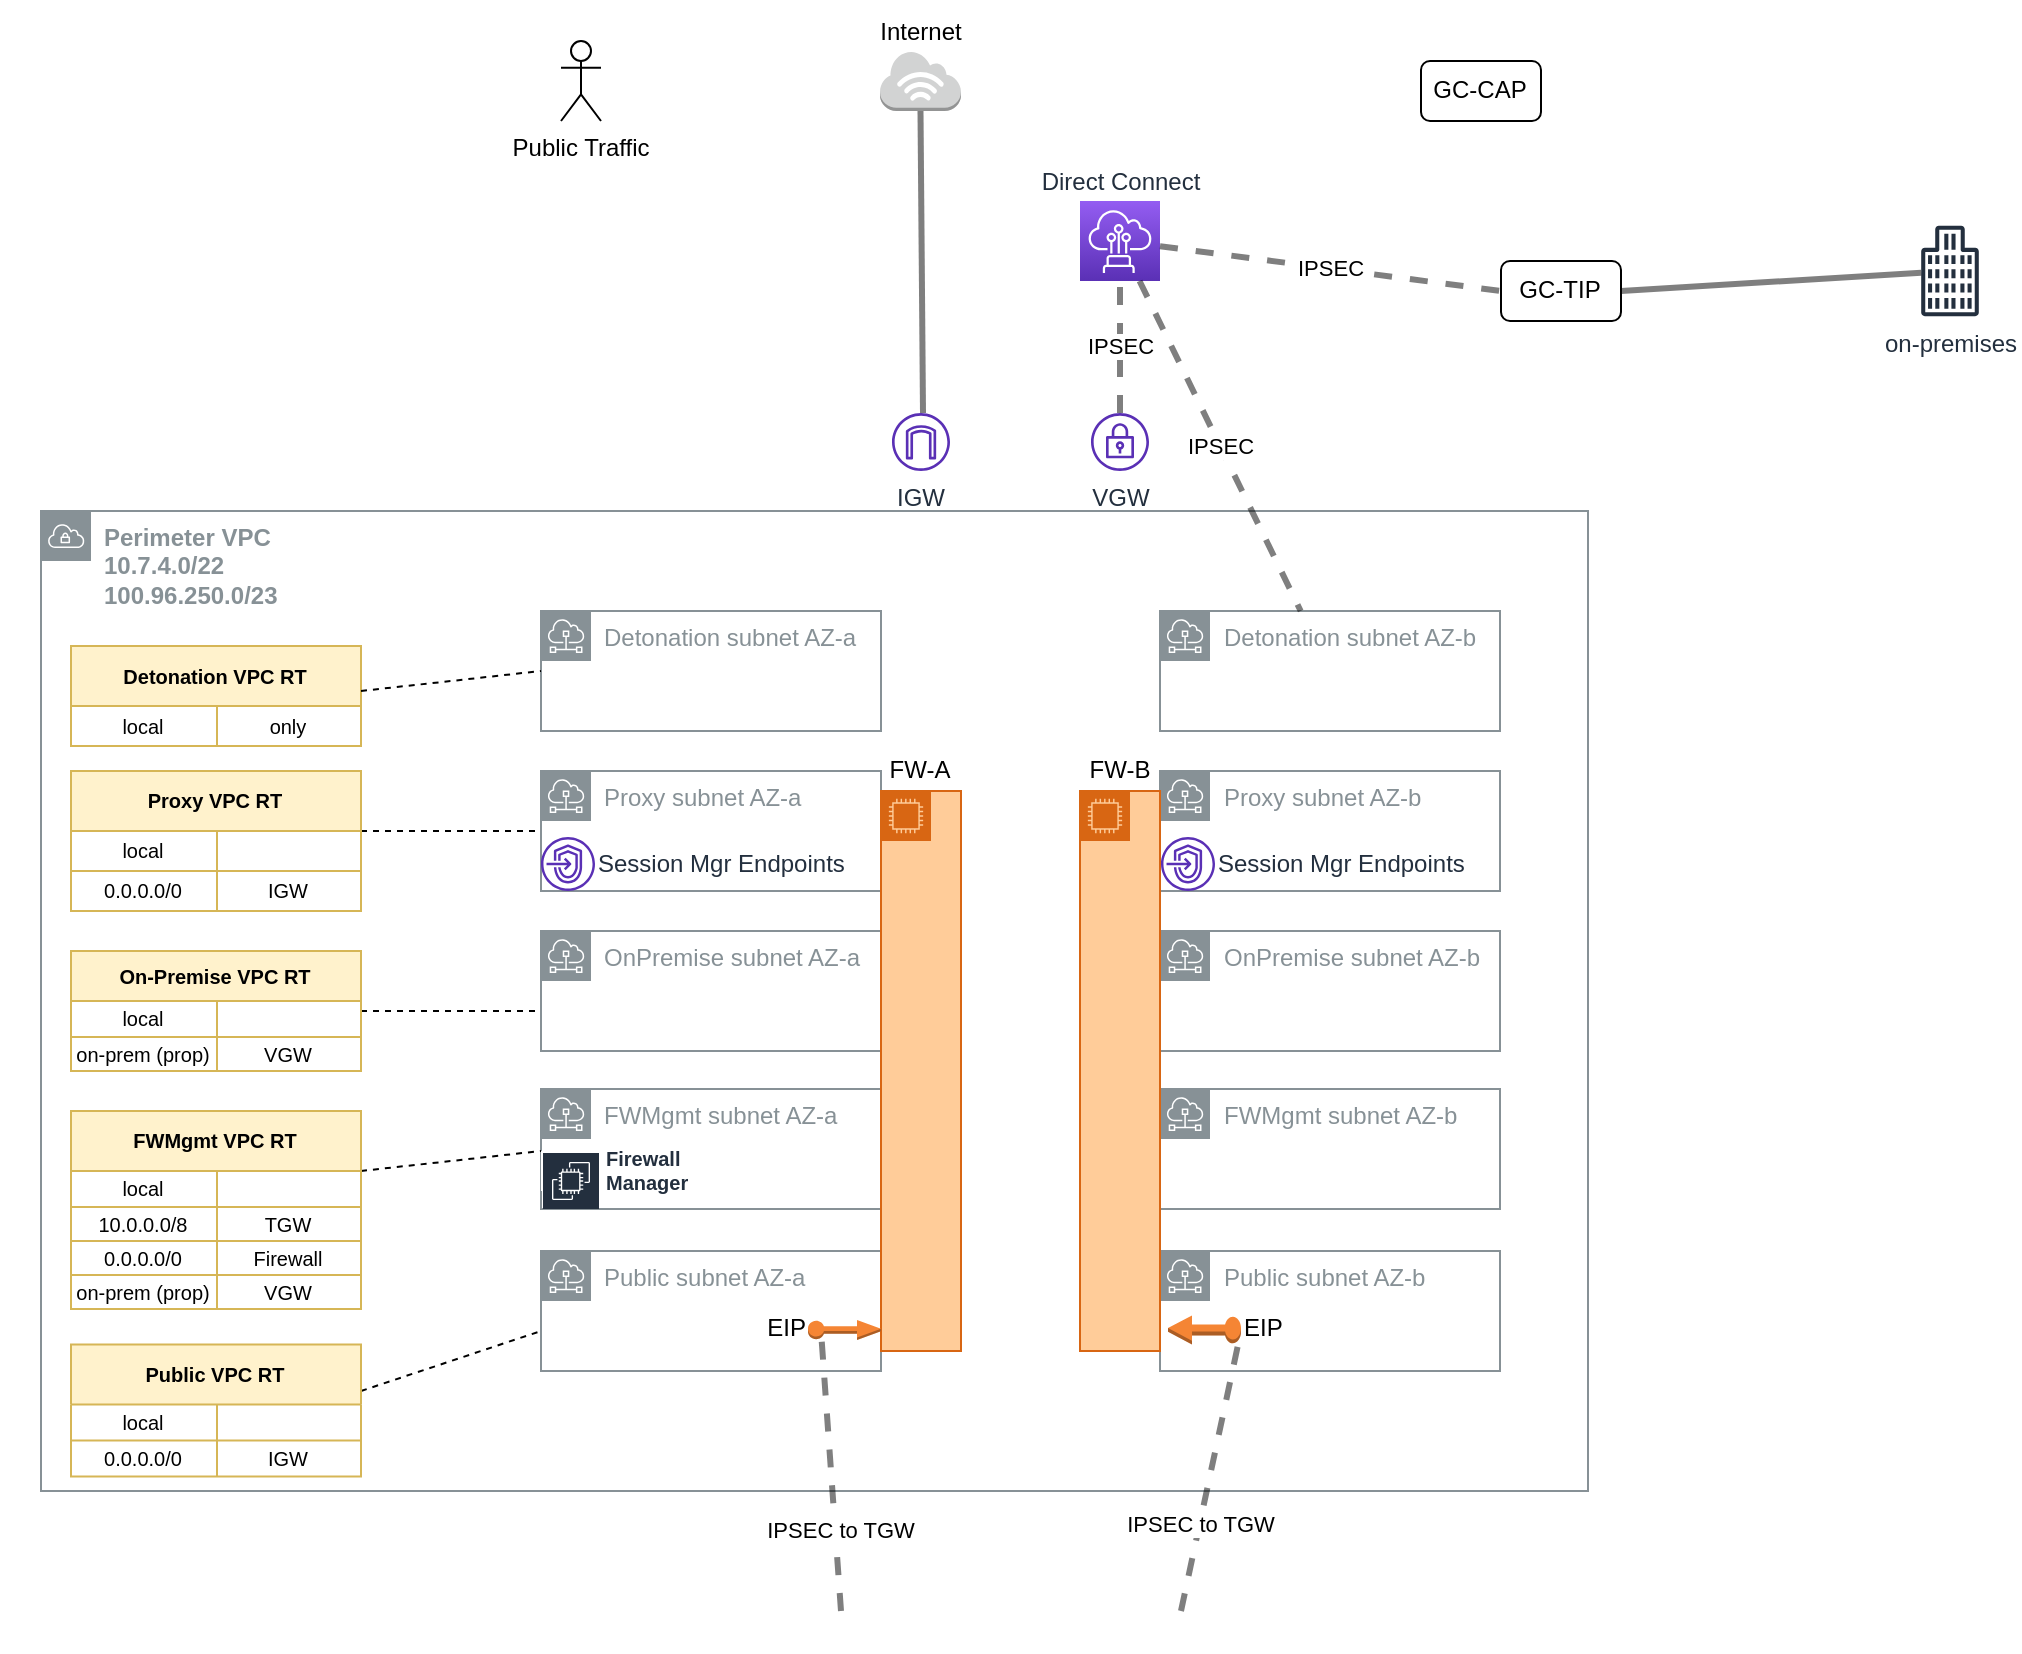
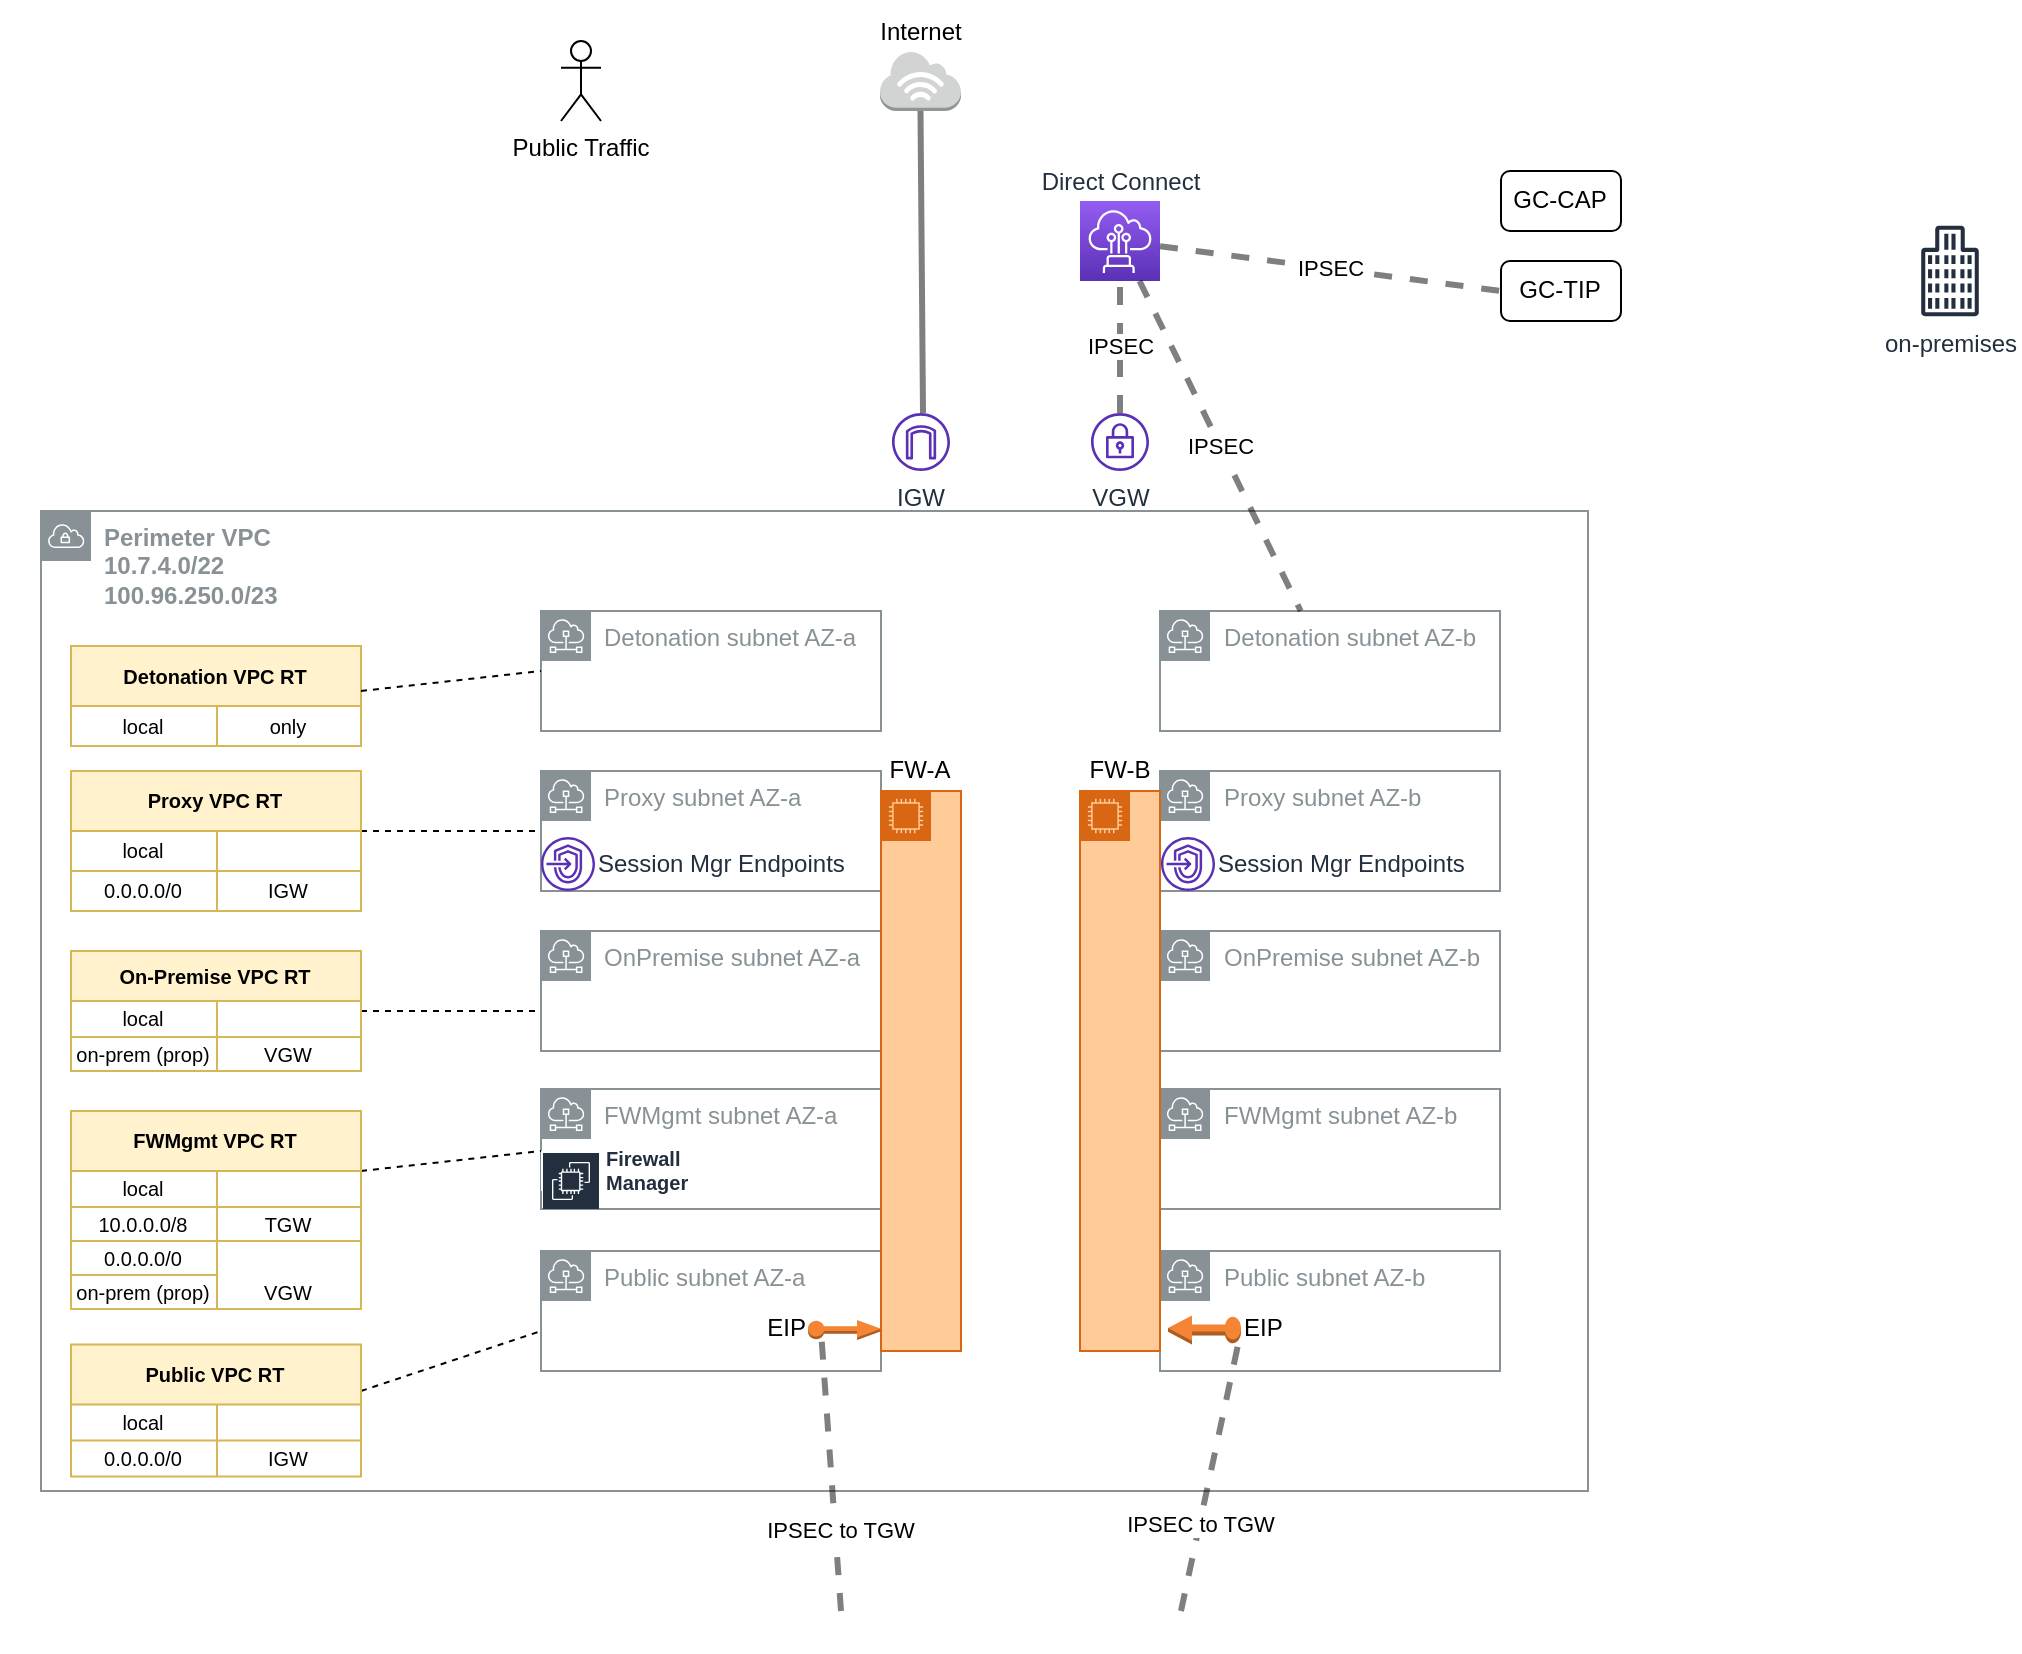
(1481, 91) -> (1561, 201)
(1771, 282) -> none
(289, 1258) -> none
